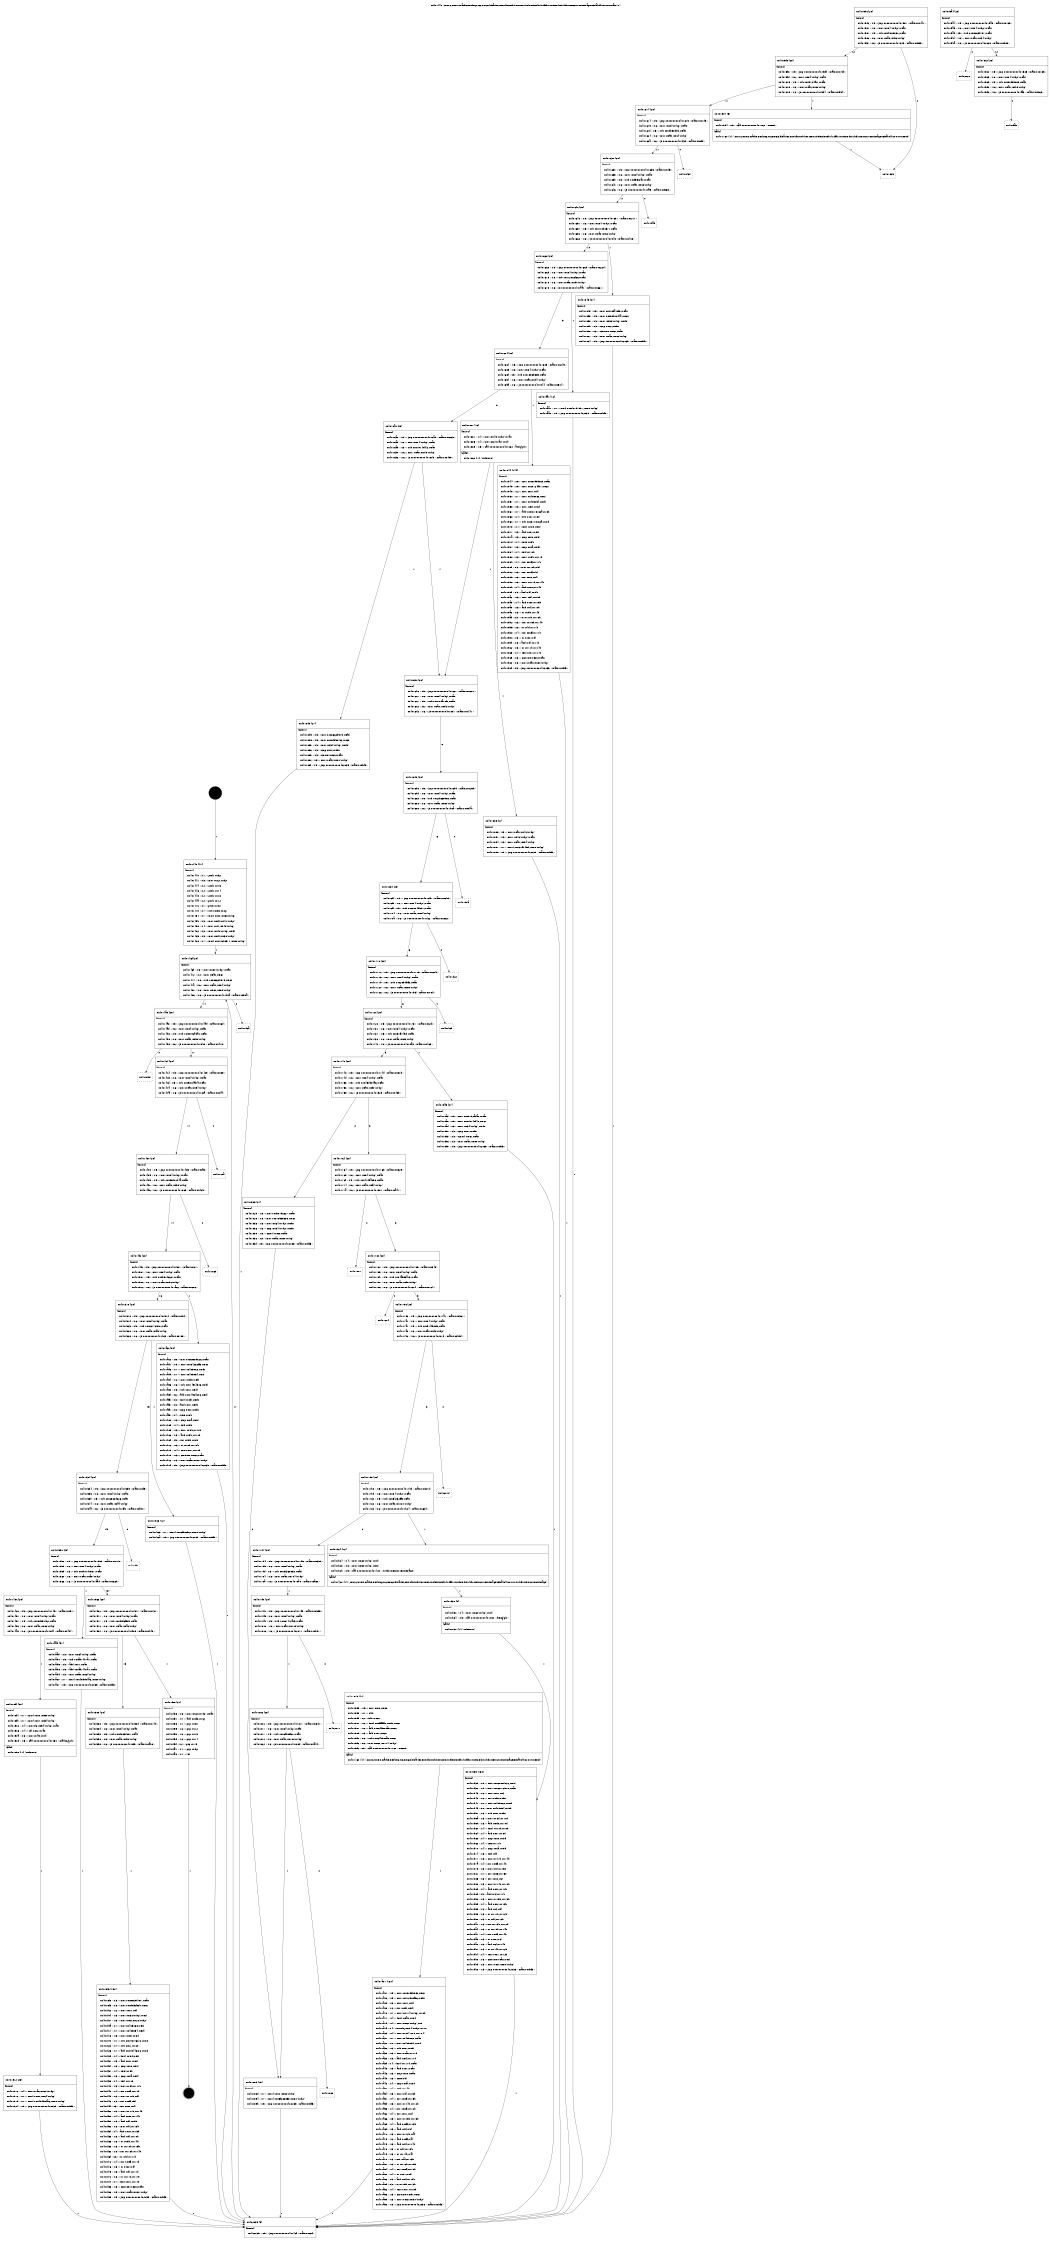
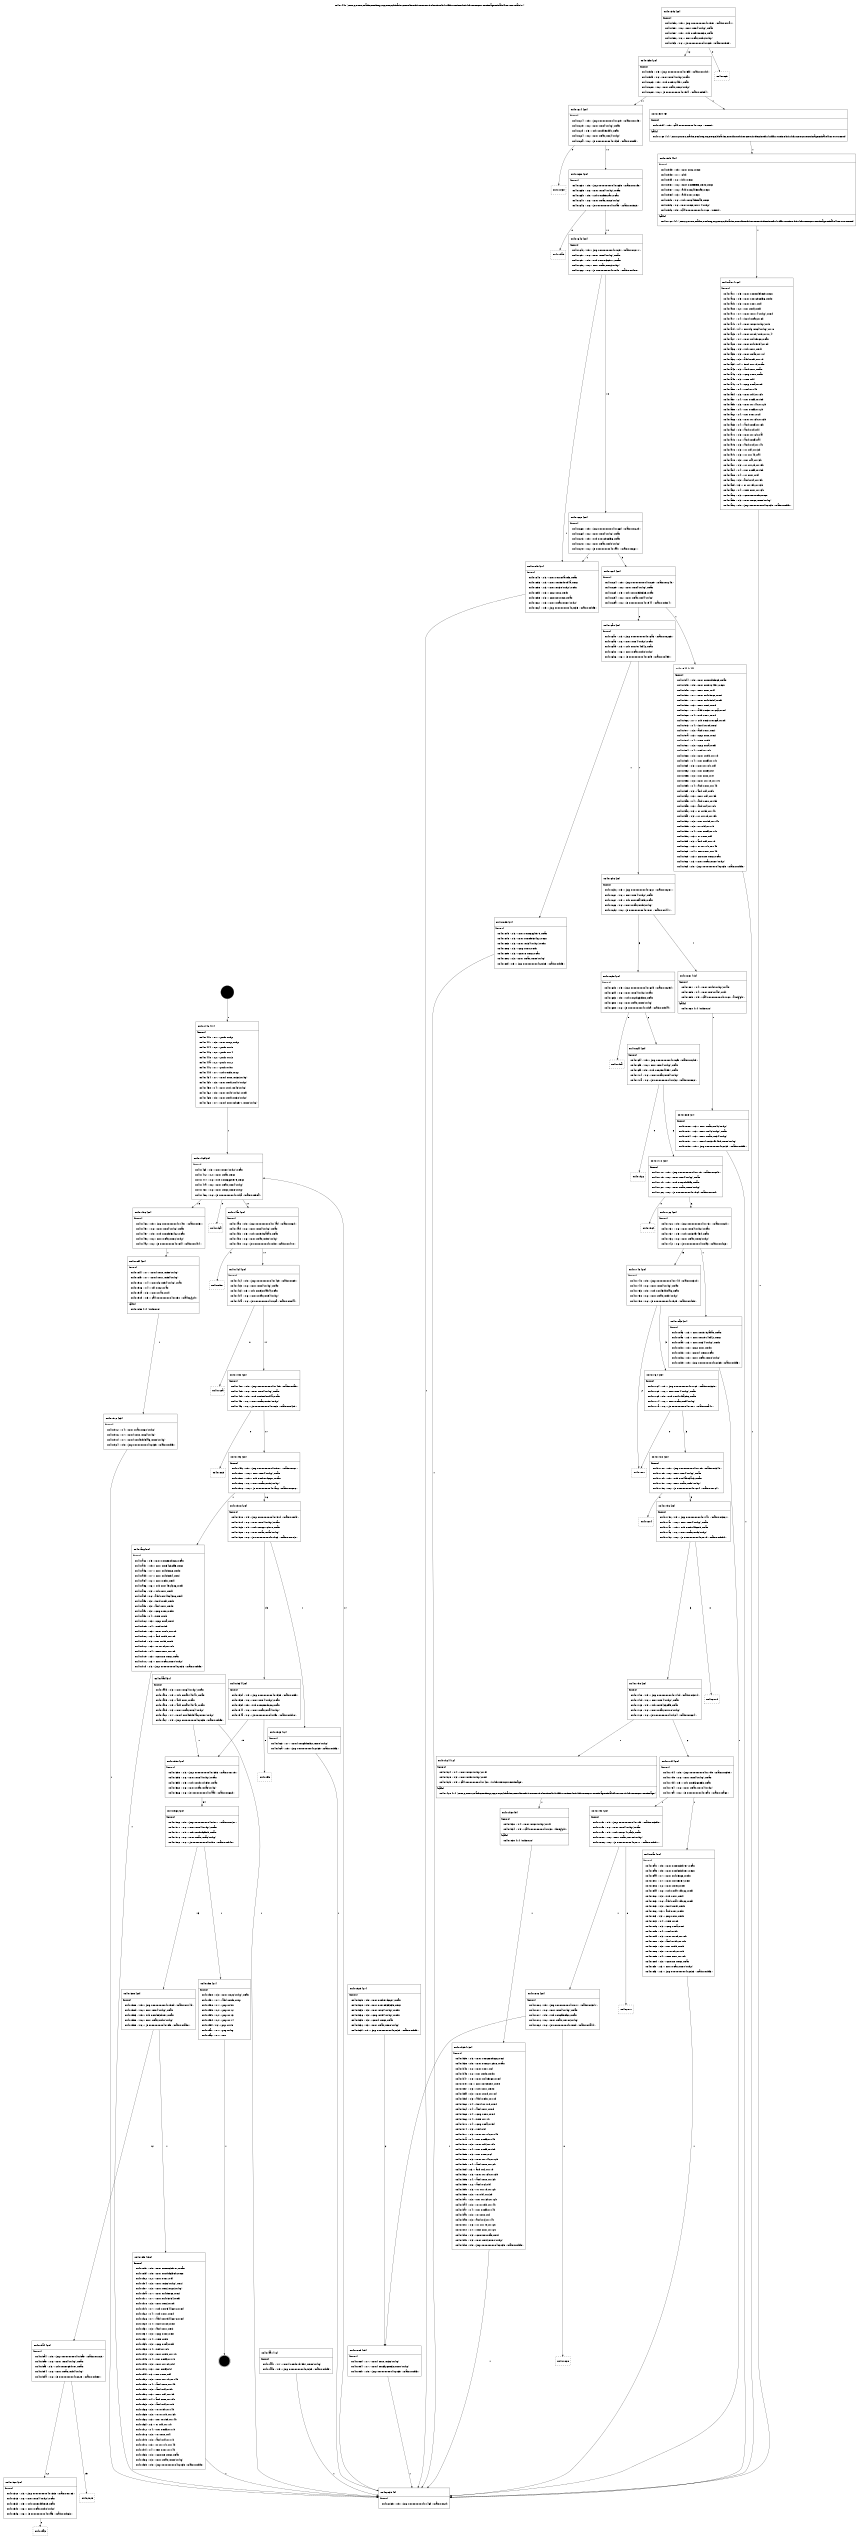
(972, 52) -> (86, 2474)
(858, 155) -> (751, 147)
(572, 342) -> (586, 557)
(468, 568) -> (675, 942)
(326, 1147) -> (639, 1385)
none -> (197, 1203)
(84, 1612) -> (196, 1740)
none -> (678, 1913)
none -> (114, 2184)
